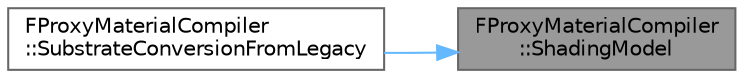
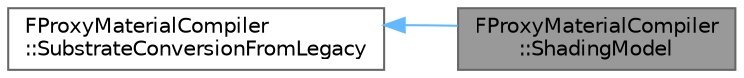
(410, 53) -> (431, 25)
